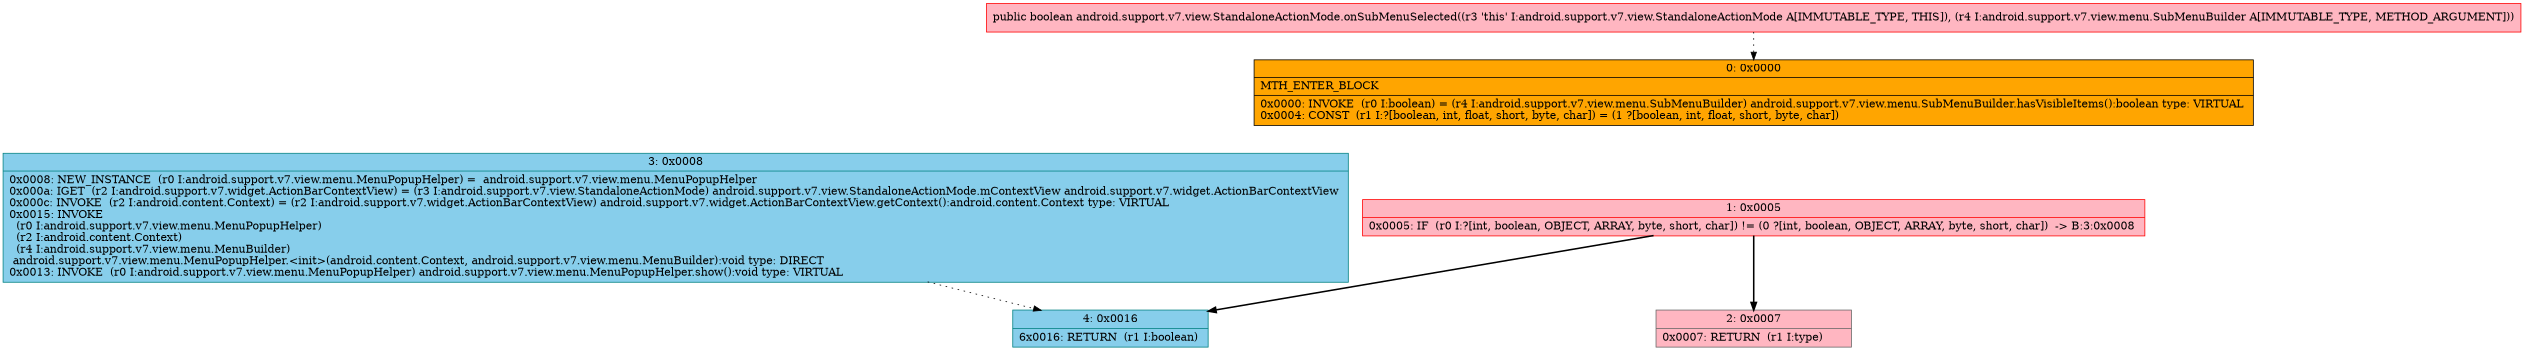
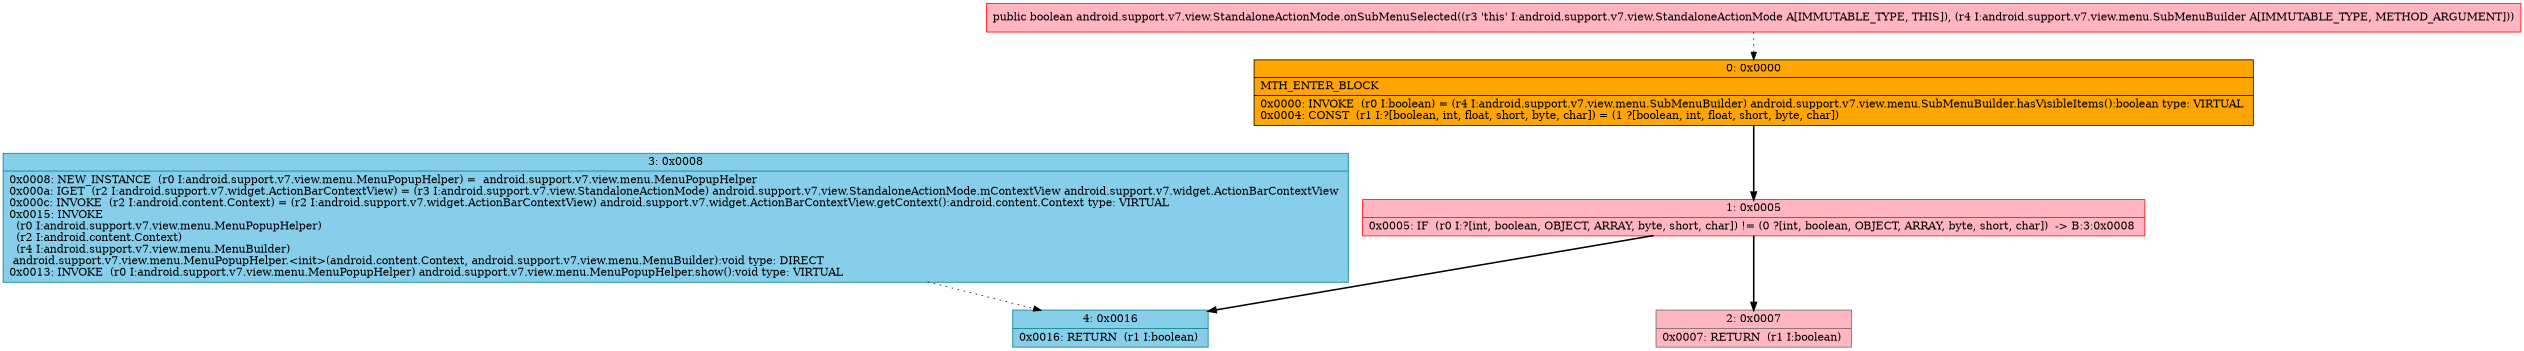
none -> (1754, 159)
(1110, 337) -> (1110, 337)
(1744, 337) -> (1754, 337)
